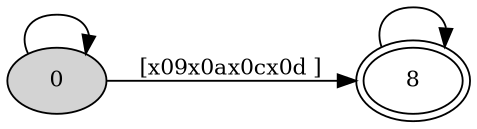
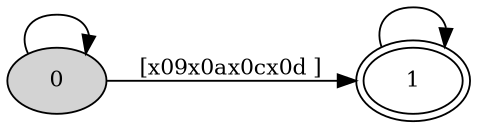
(413, 81) -> (413, 81)
